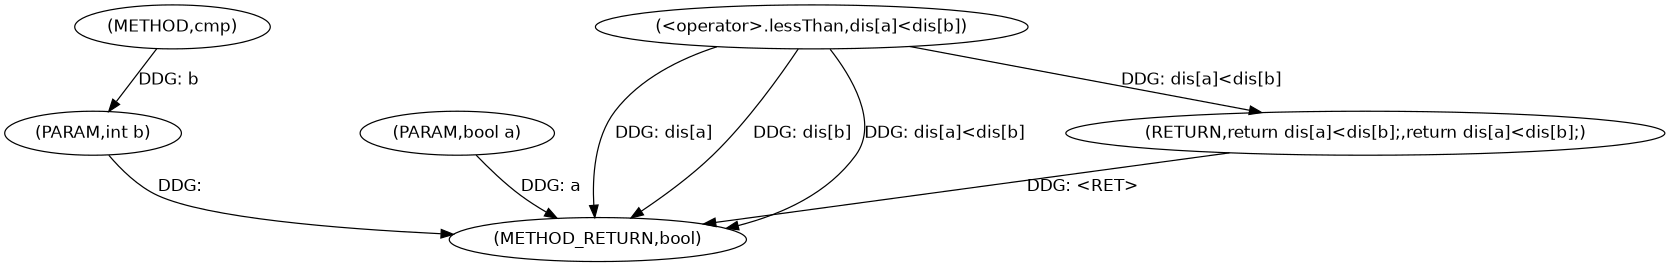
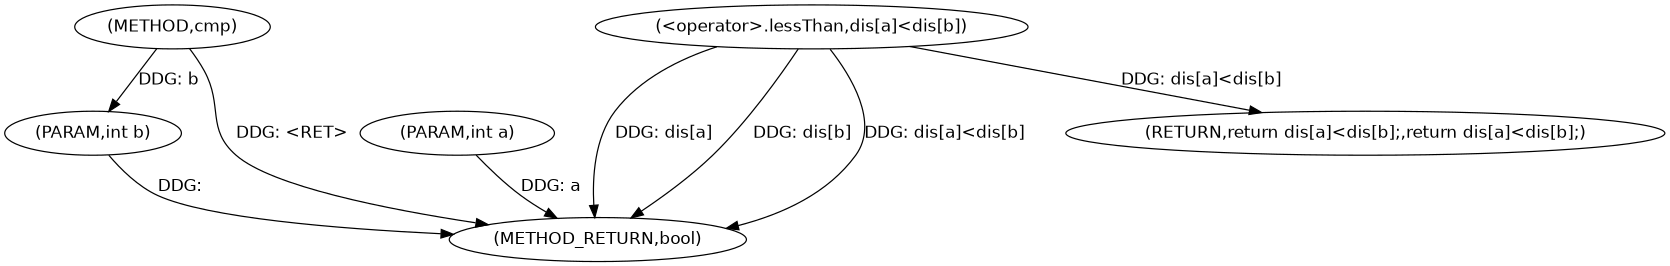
(457, 133) -> (457, 133)
(973, 188) -> (295, 184)
